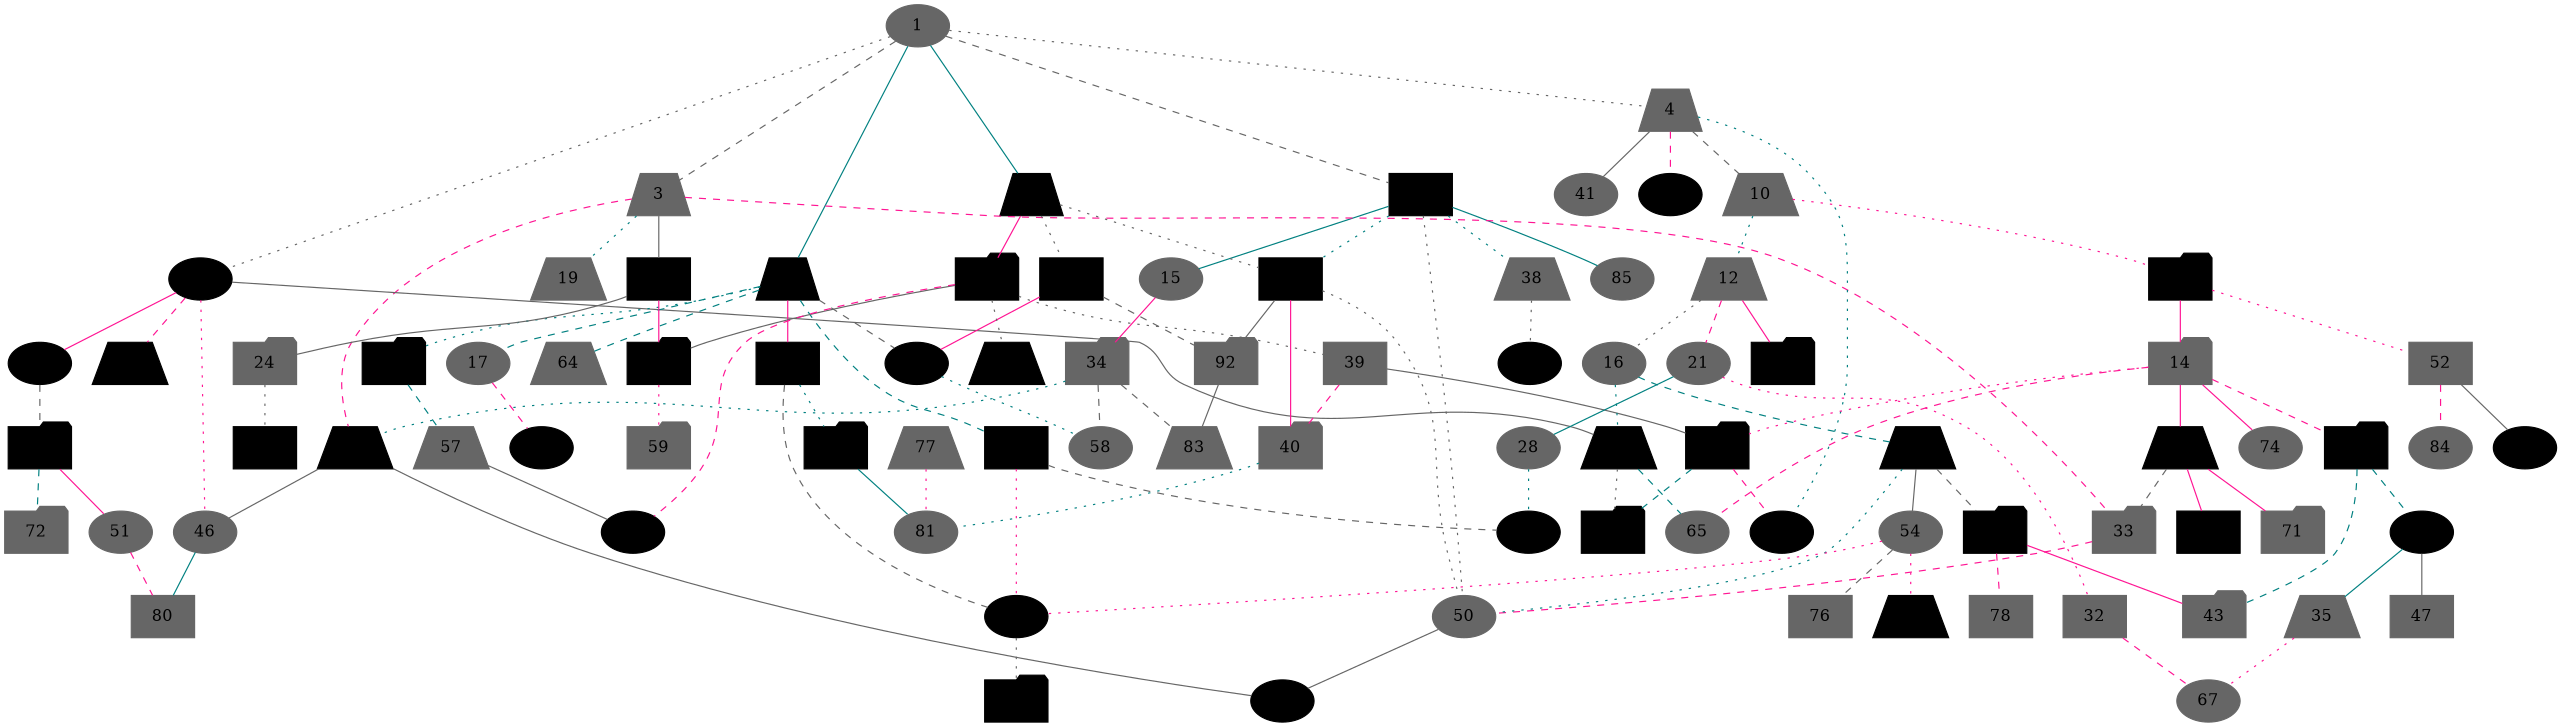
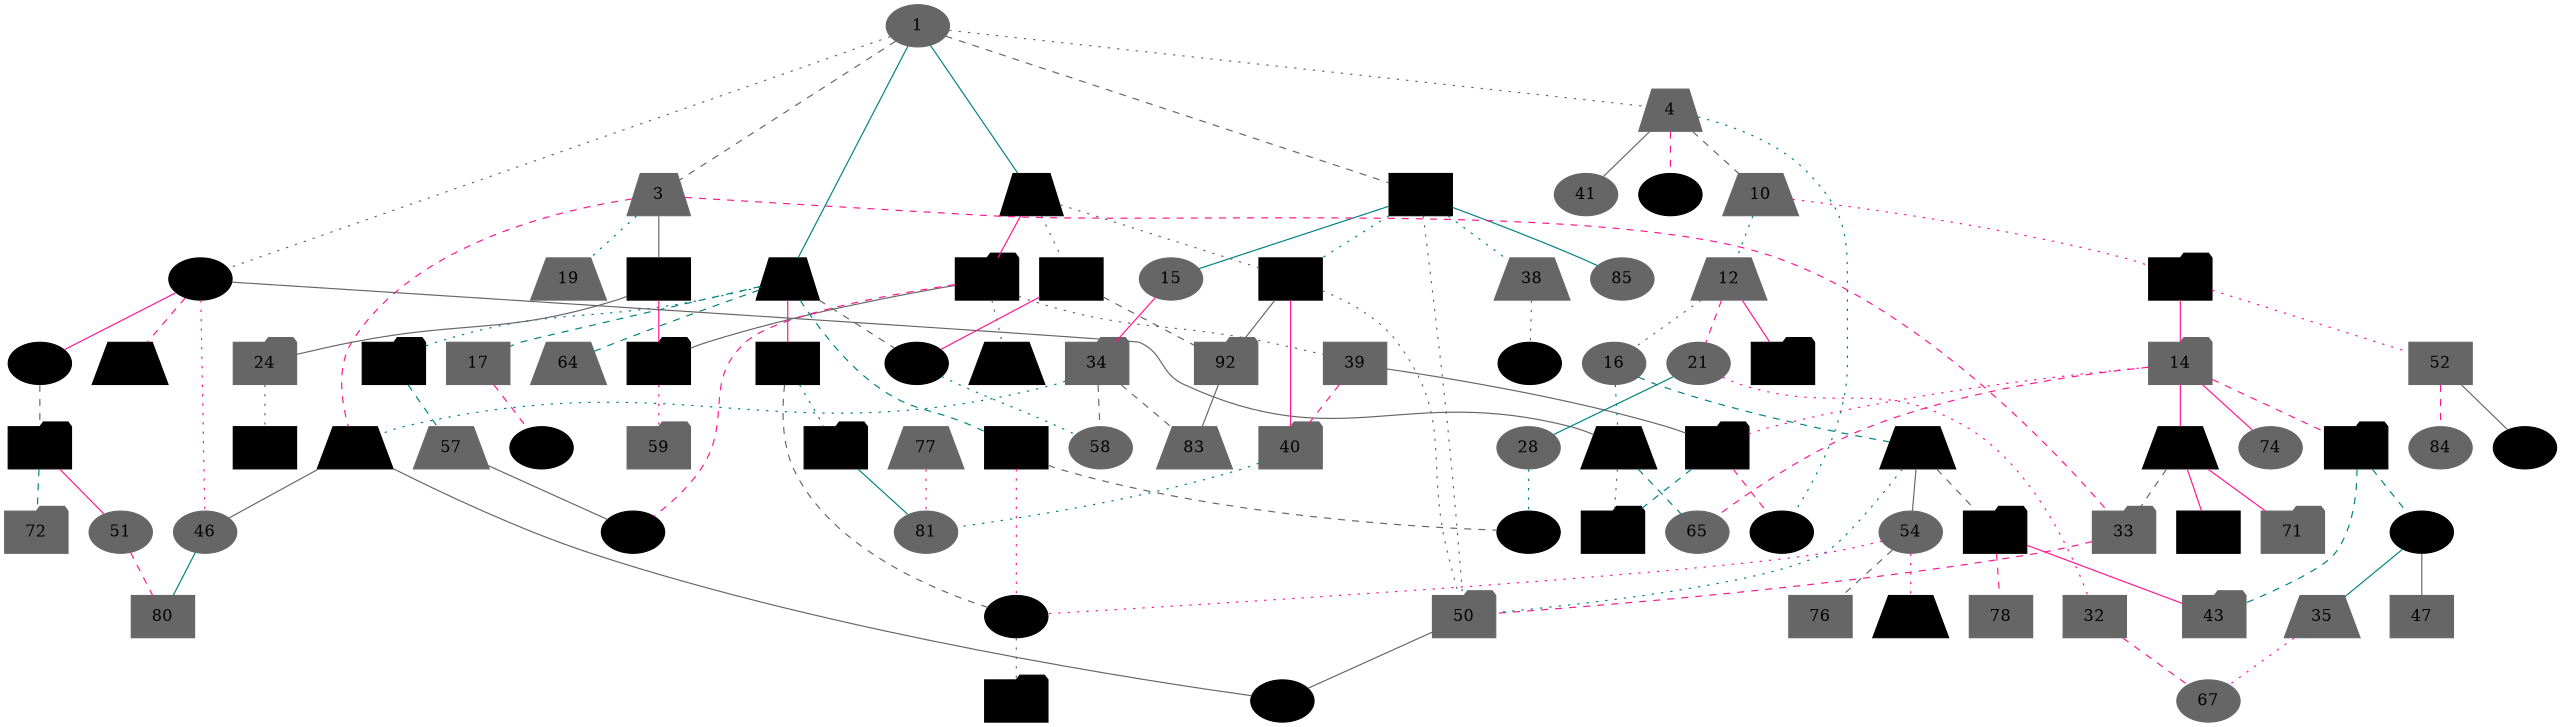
(478, 363) -> (478, 363)
(1464, 617) -> (1464, 617)
